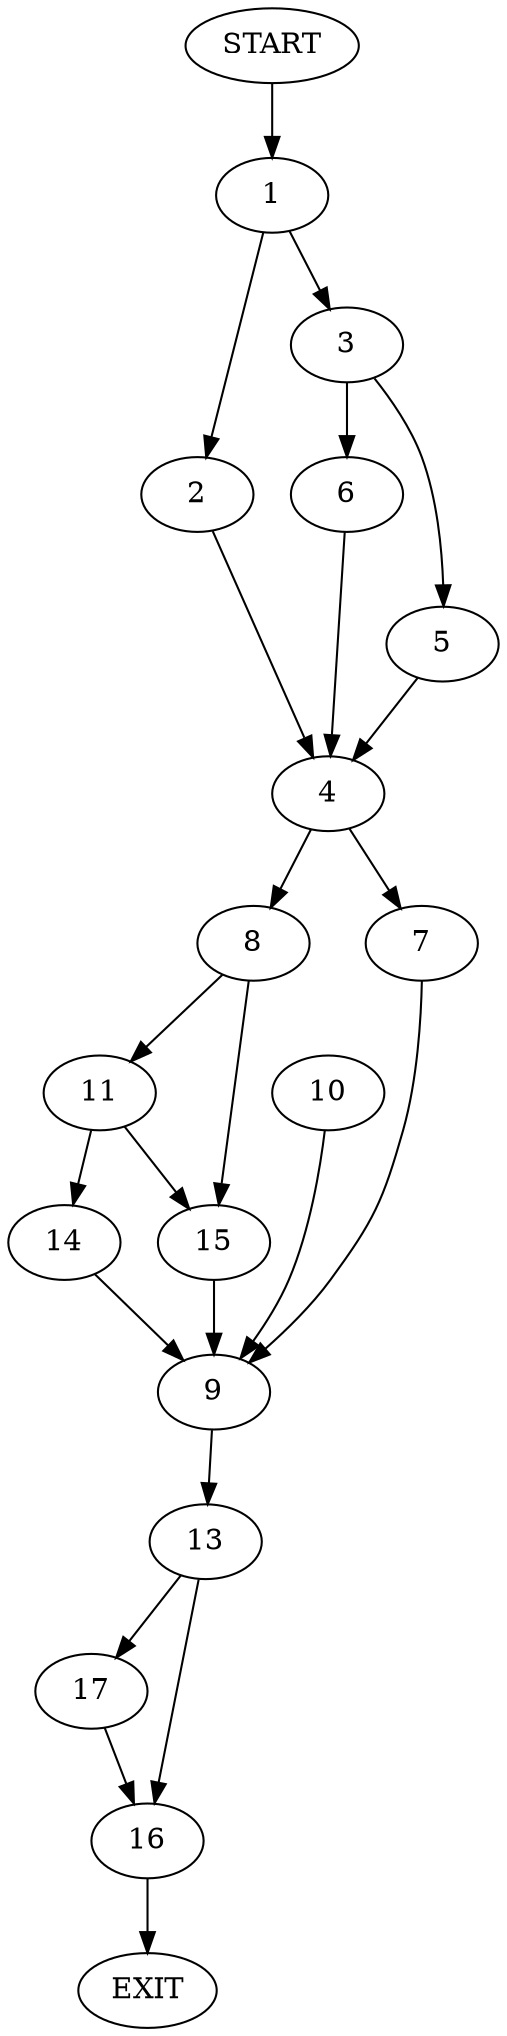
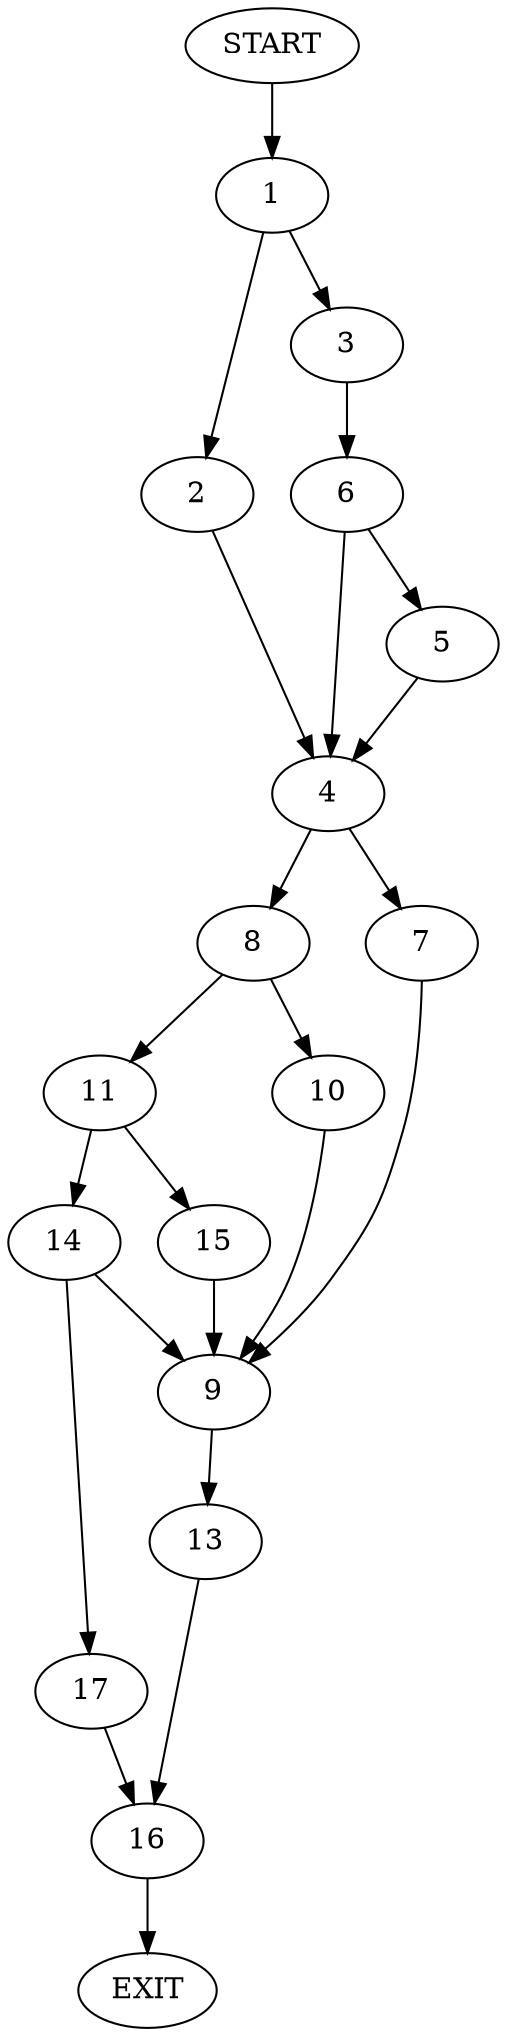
(428, 475) -> (389, 560)
(235, 1082) -> (286, 1009)
(155, 1608) -> (77, 1456)
